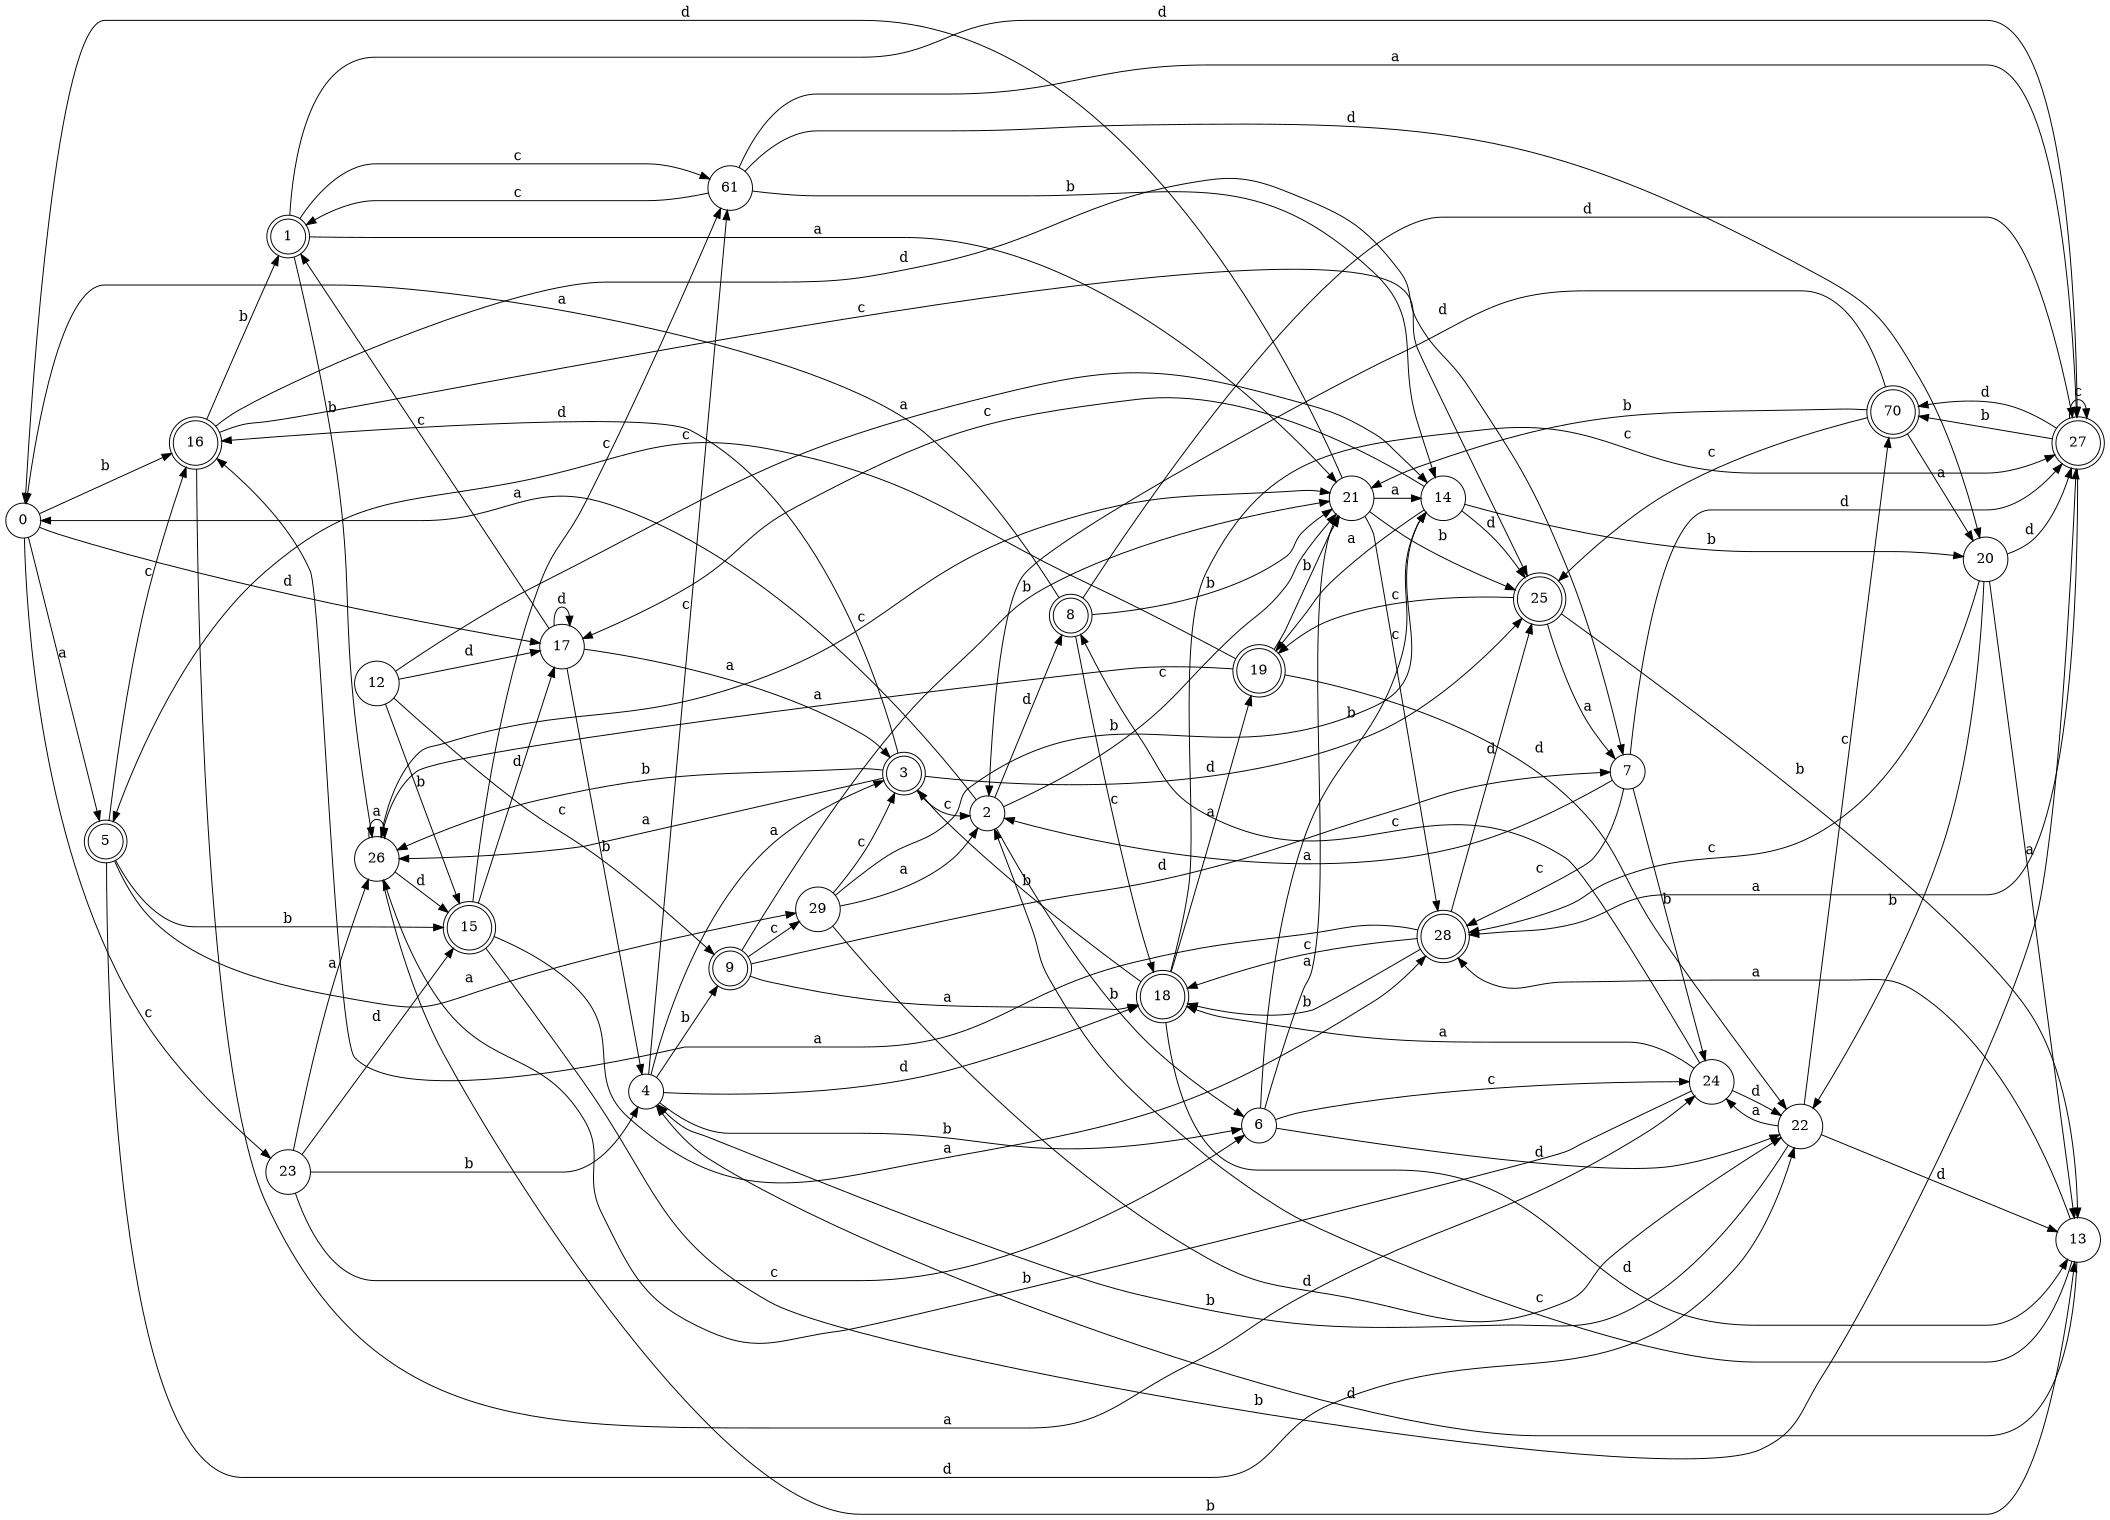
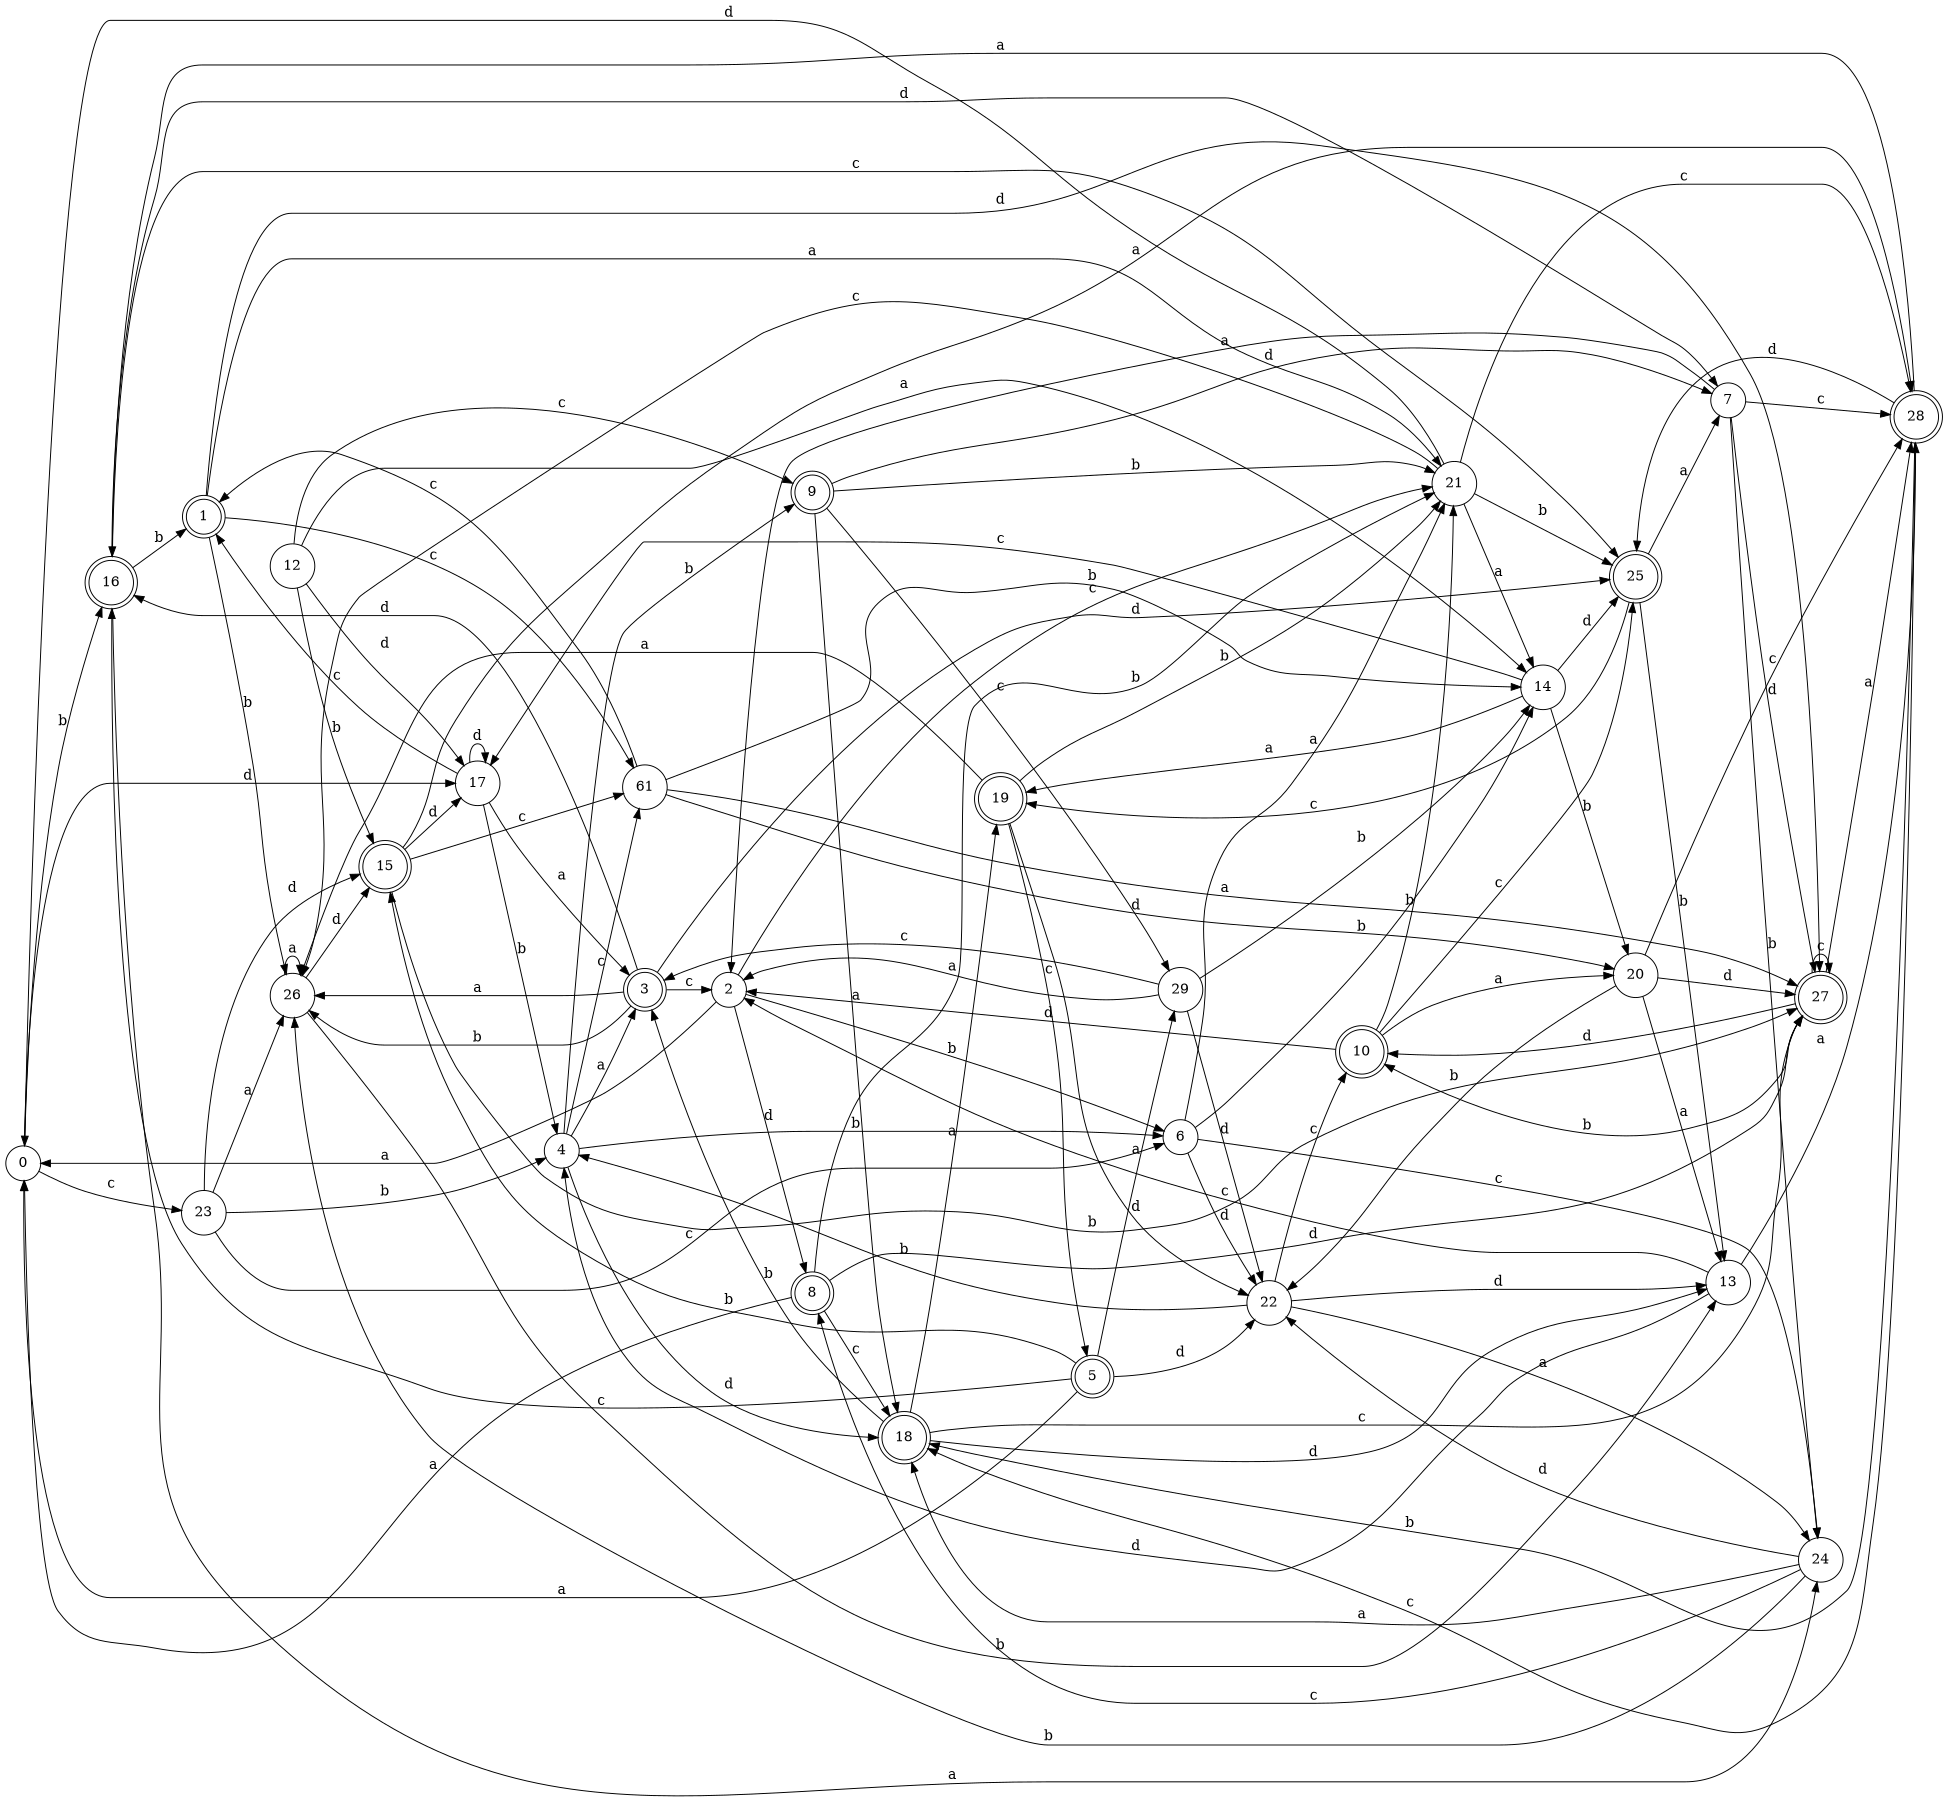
(1893, 412) -> (1362, 1052)
(809, 657) -> (699, 373)
(63, 674) -> (408, 1598)
